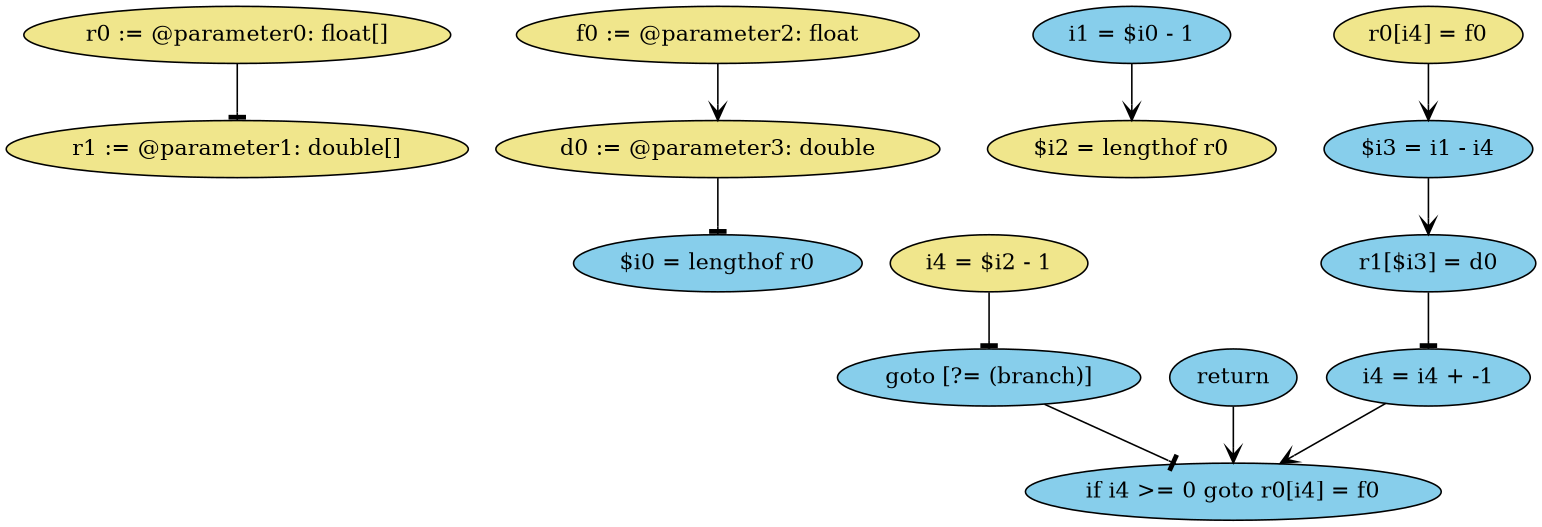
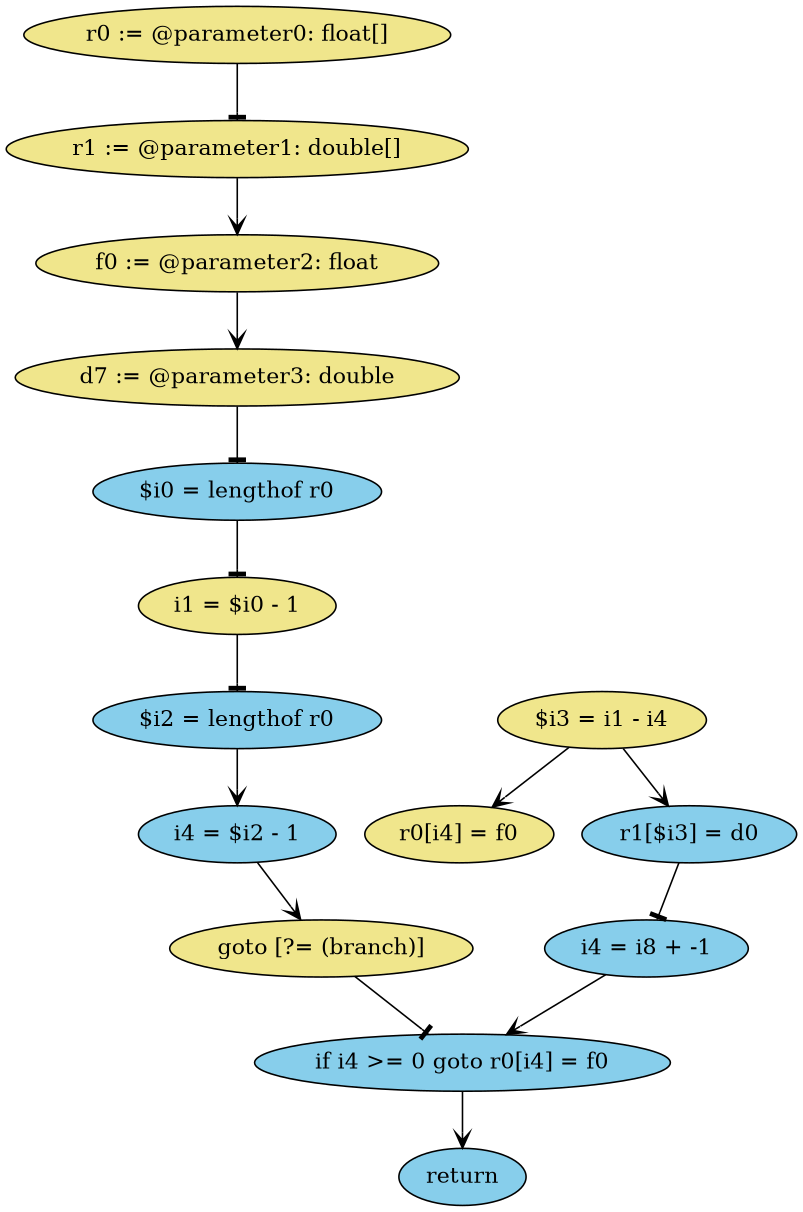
(1132, 35) -> (237, 606)
(1132, 84) -> (237, 659)
(1428, 84) -> (537, 772)
(718, 149) -> (237, 377)
(1132, 149) -> (237, 720)
(1428, 149) -> (602, 720)
none -> (237, 198)
(989, 263) -> (237, 834)
(989, 317) -> (274, 885)
(989, 377) -> (321, 948)
(1428, 377) -> (646, 948)
(1233, 427) -> (462, 1112)
none -> (237, 545)
none -> (237, 769)
